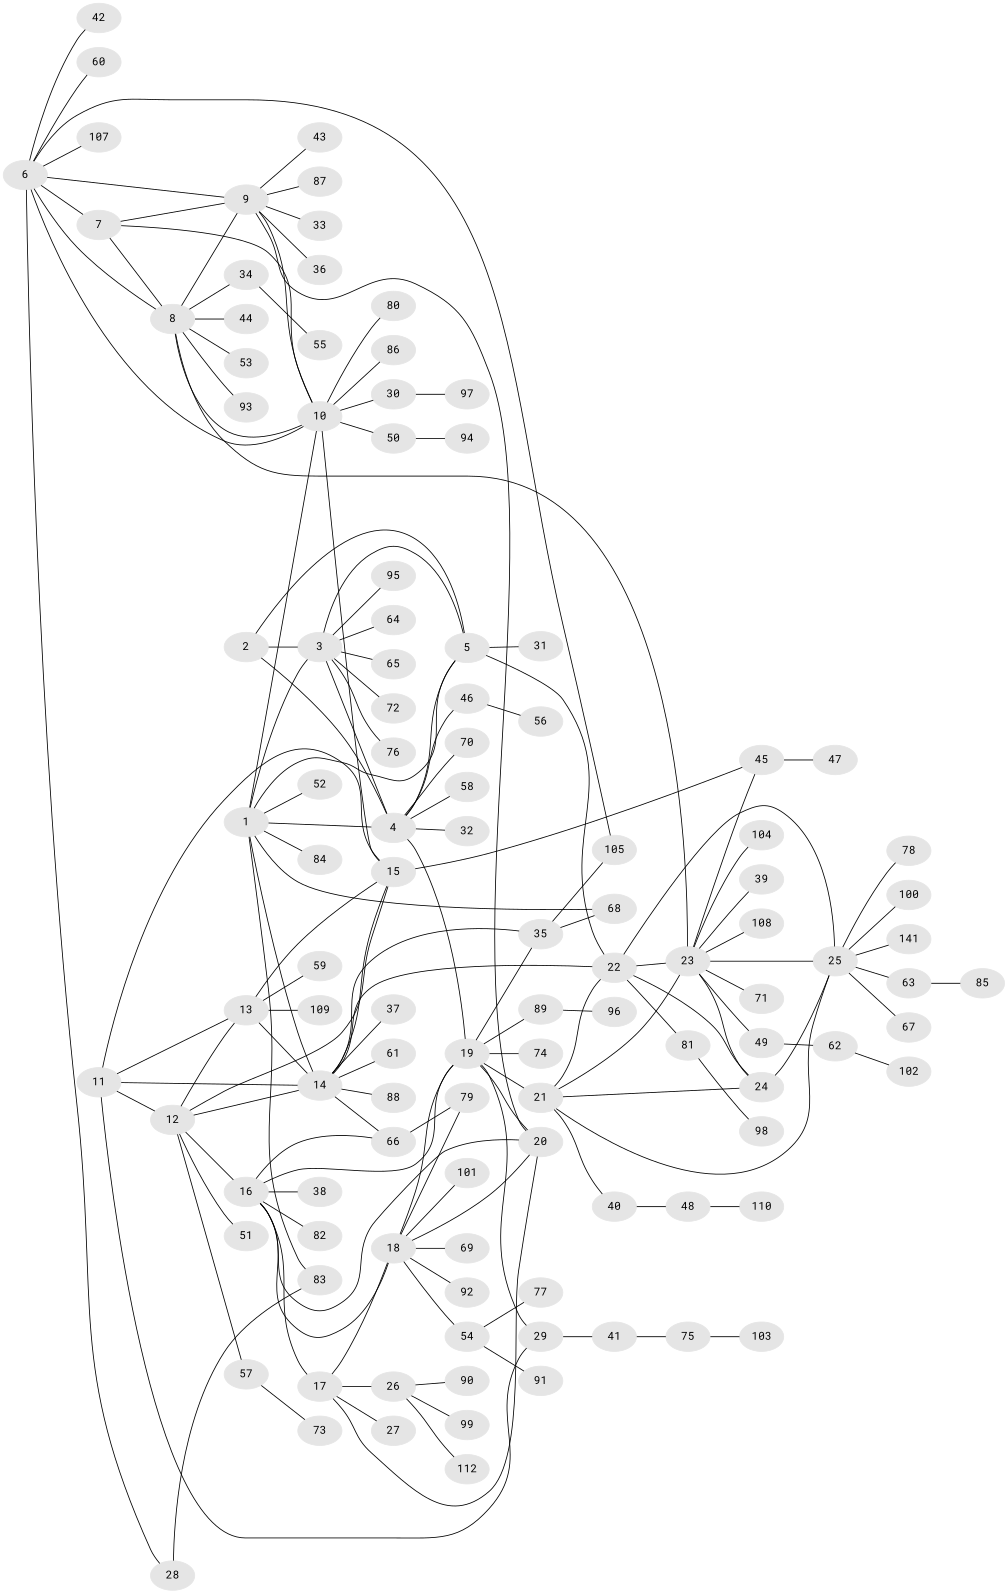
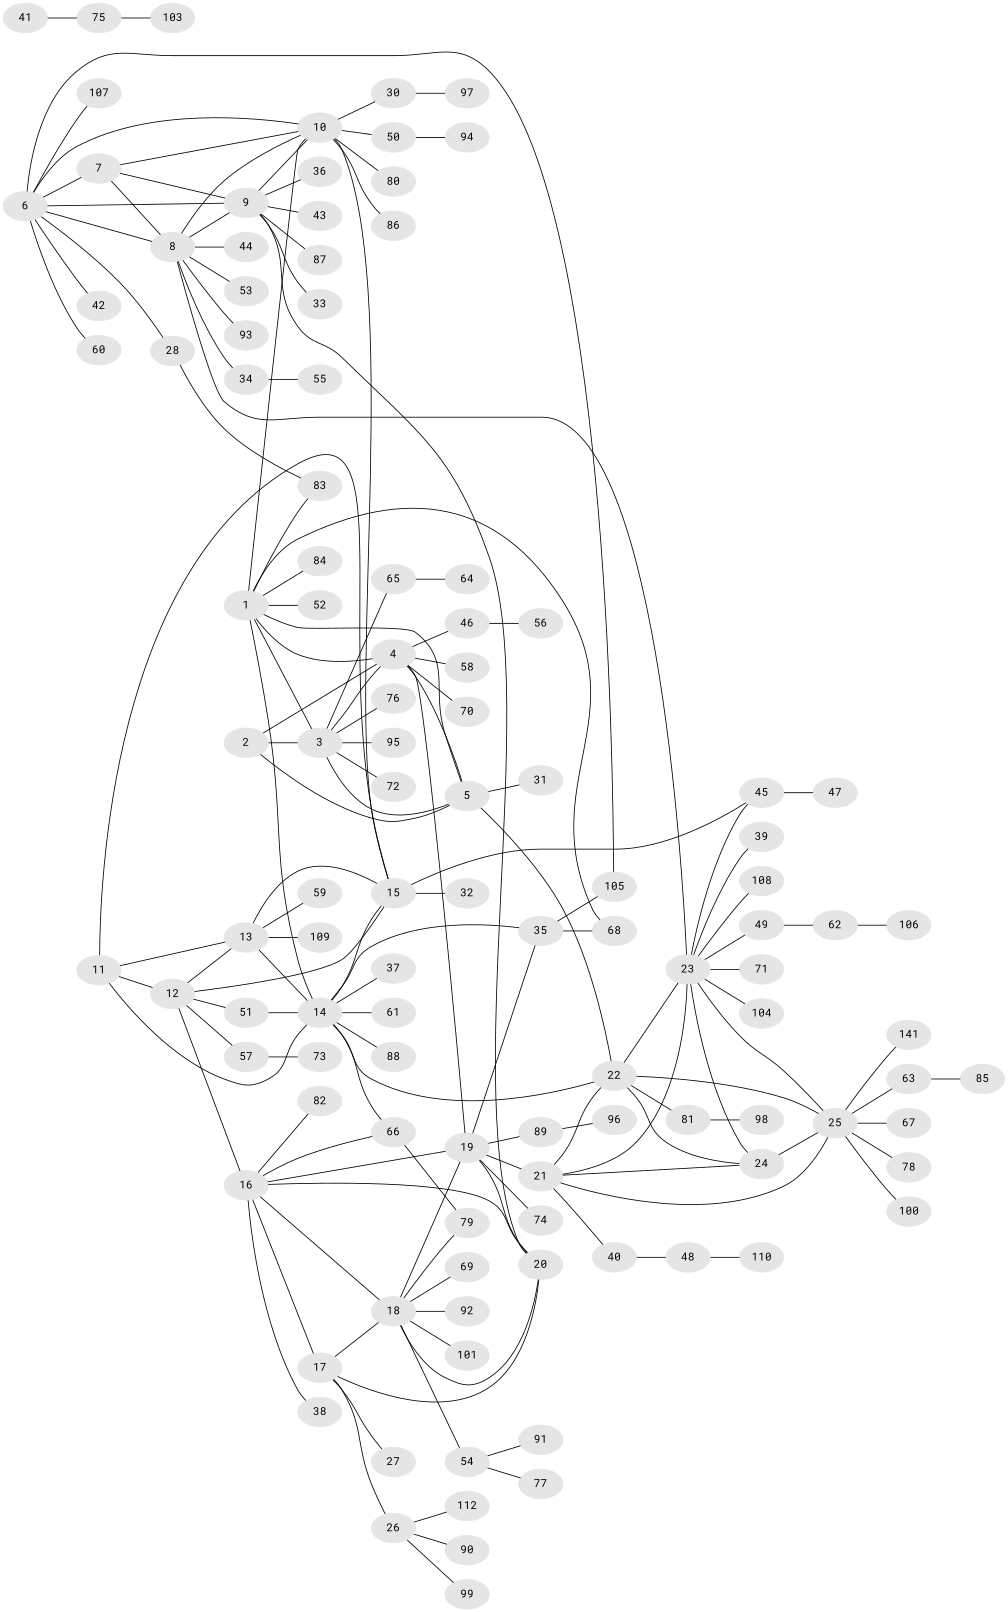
(357, 634) -> (430, 579)
(430, 830) -> (430, 893)
(909, 1072) -> (909, 925)
(246, 1103) -> (283, 1013)
(541, 1337) -> none
